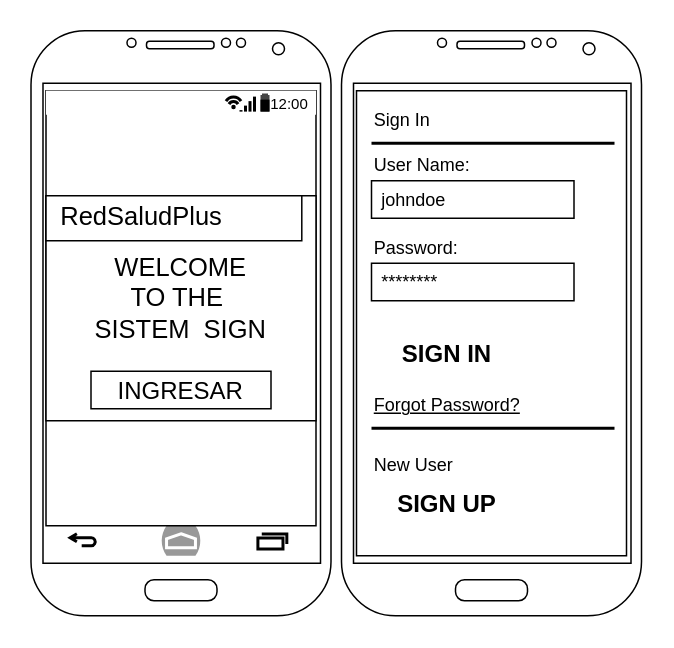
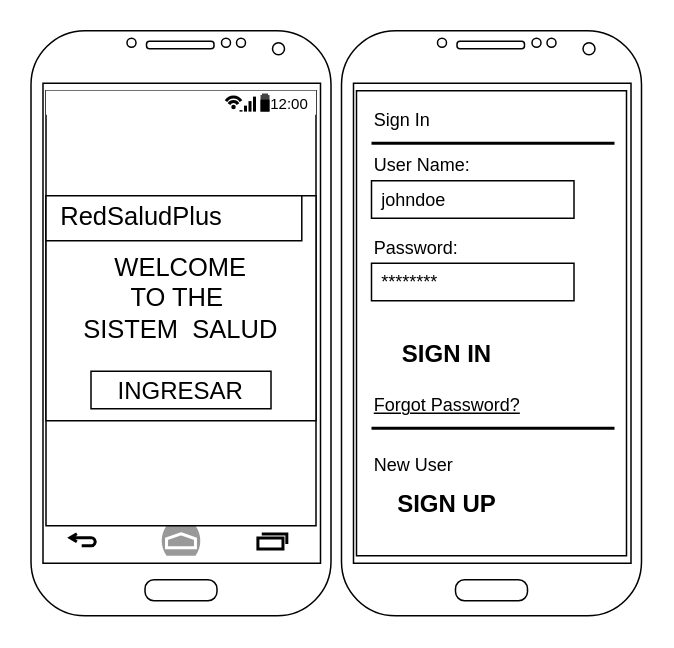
(181, 300) -> (181, 300)
